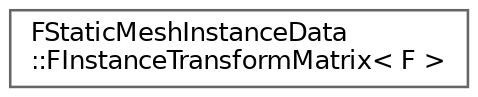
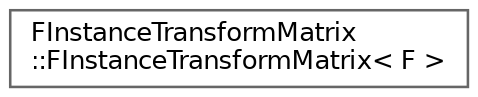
(239, 49) -> (239, 49)
